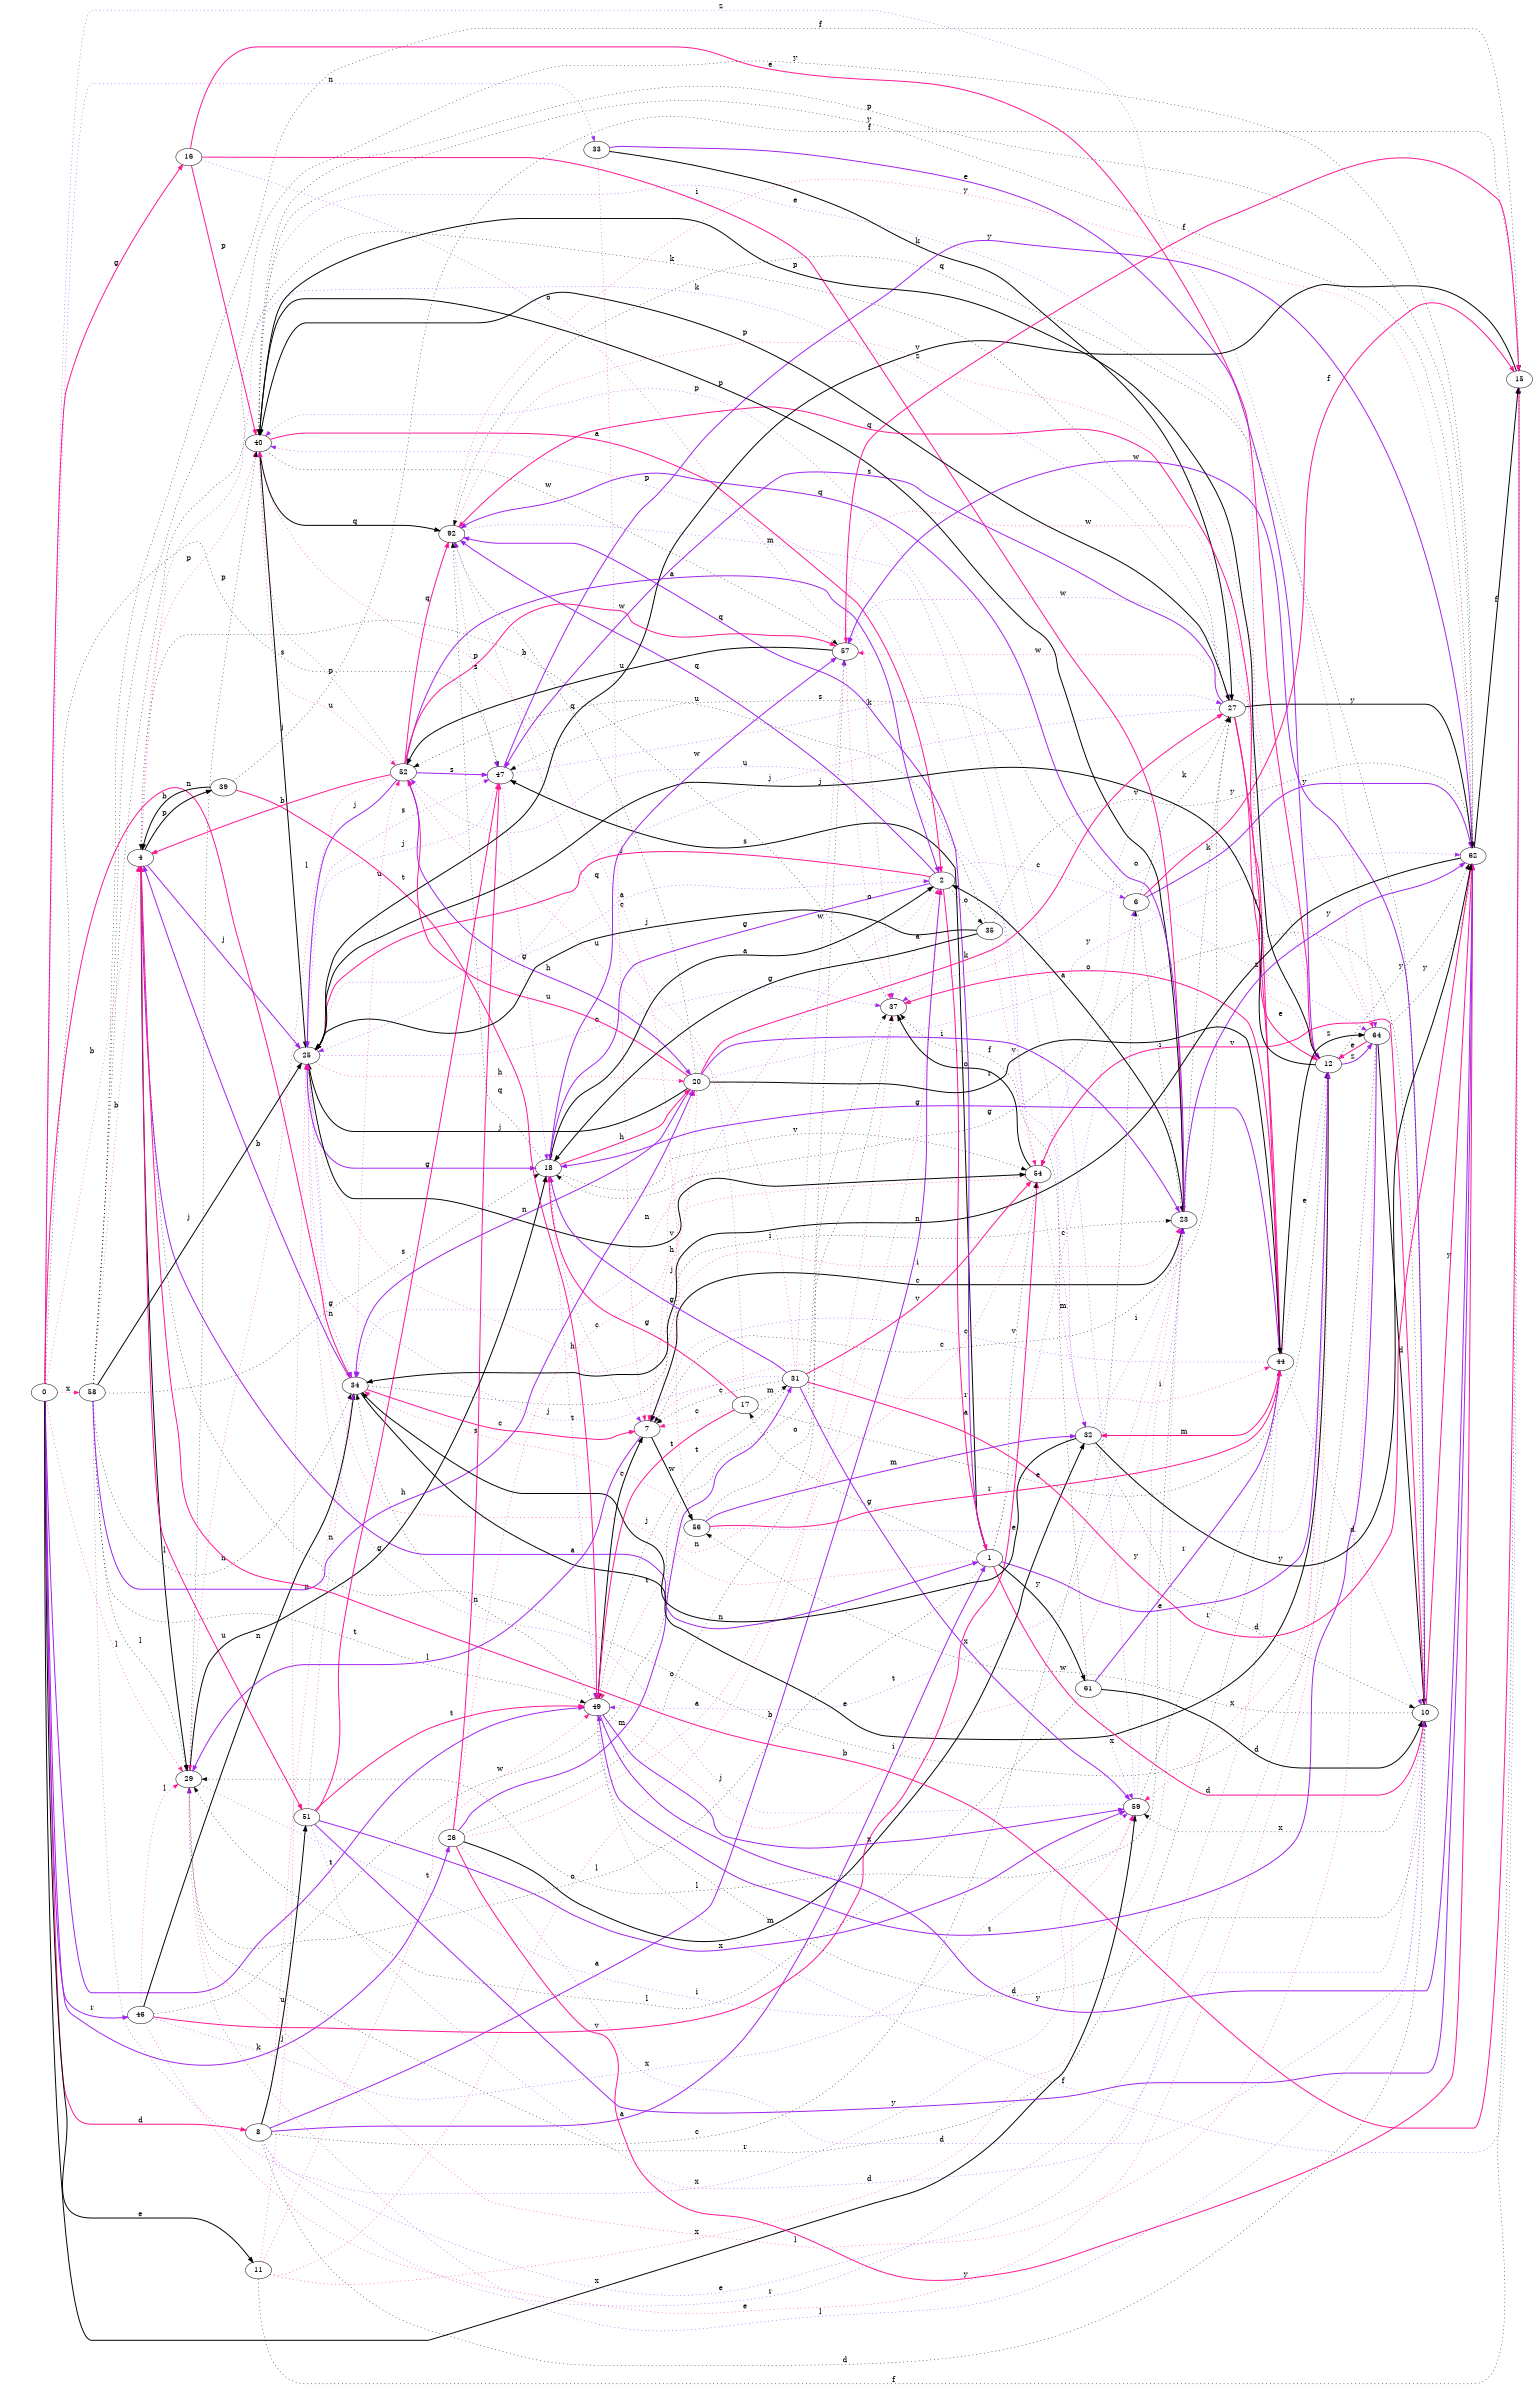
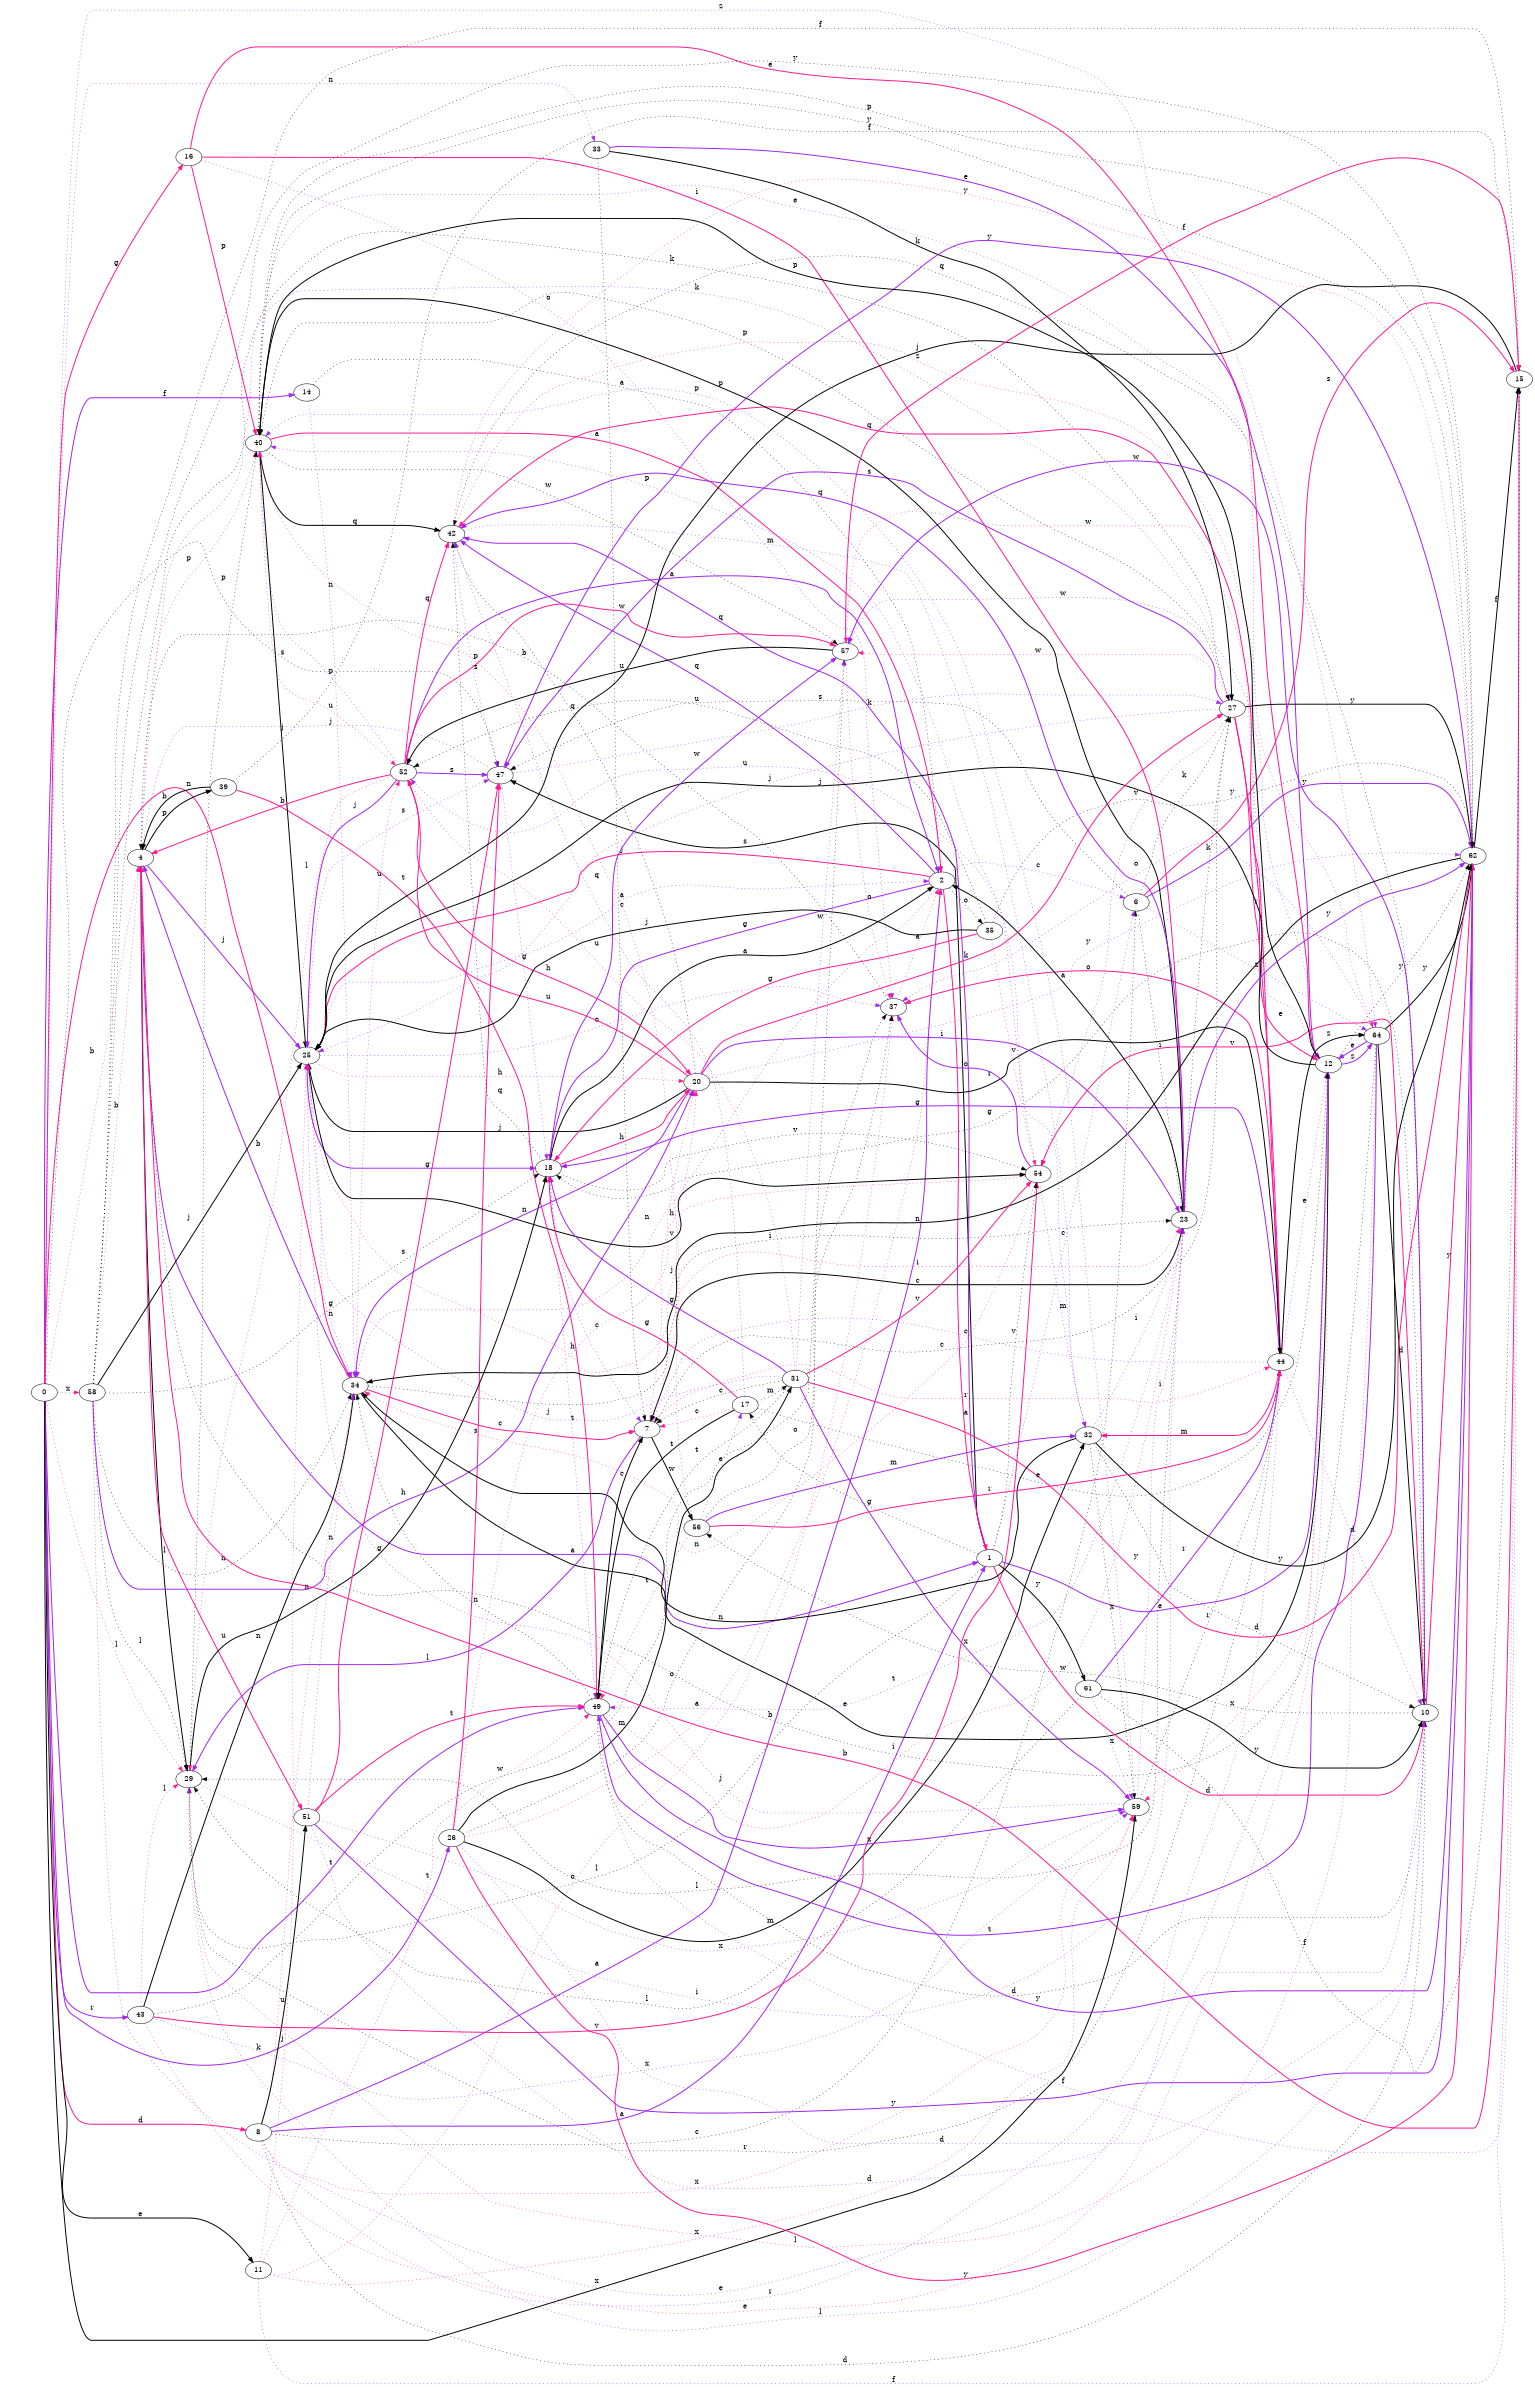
(918, 348) -> (918, 348)
(766, 352) -> (766, 352)
(1329, 379) -> (1329, 379)
none -> (307, 392)
(452, 534) -> (452, 534)
(617, 819) -> (617, 819)
(346, 869) -> (290, 726)
(497, 952) -> (497, 952)
(1446, 959) -> (1446, 959)
(741, 997) -> (741, 997)
(1355, 1049) -> (1355, 1049)
(988, 1071) -> (988, 1071)
(671, 1261) -> (663, 1256)
(1059, 1329) -> (1502, 1491)
(466, 1517) -> none
(621, 1527) -> (621, 1527)
(1227, 1532) -> (727, 1451)
(251, 1614) -> none
(662, 1641) -> (662, 1641)
(1257, 1750) -> (1257, 1750)
(1324, 1832) -> (1112, 1619)
(721, 1950) -> (721, 1950)
(141, 2015) -> (141, 2015)
(1502, 2042) -> (1502, 2042)
(783, 2166) -> (783, 2166)
